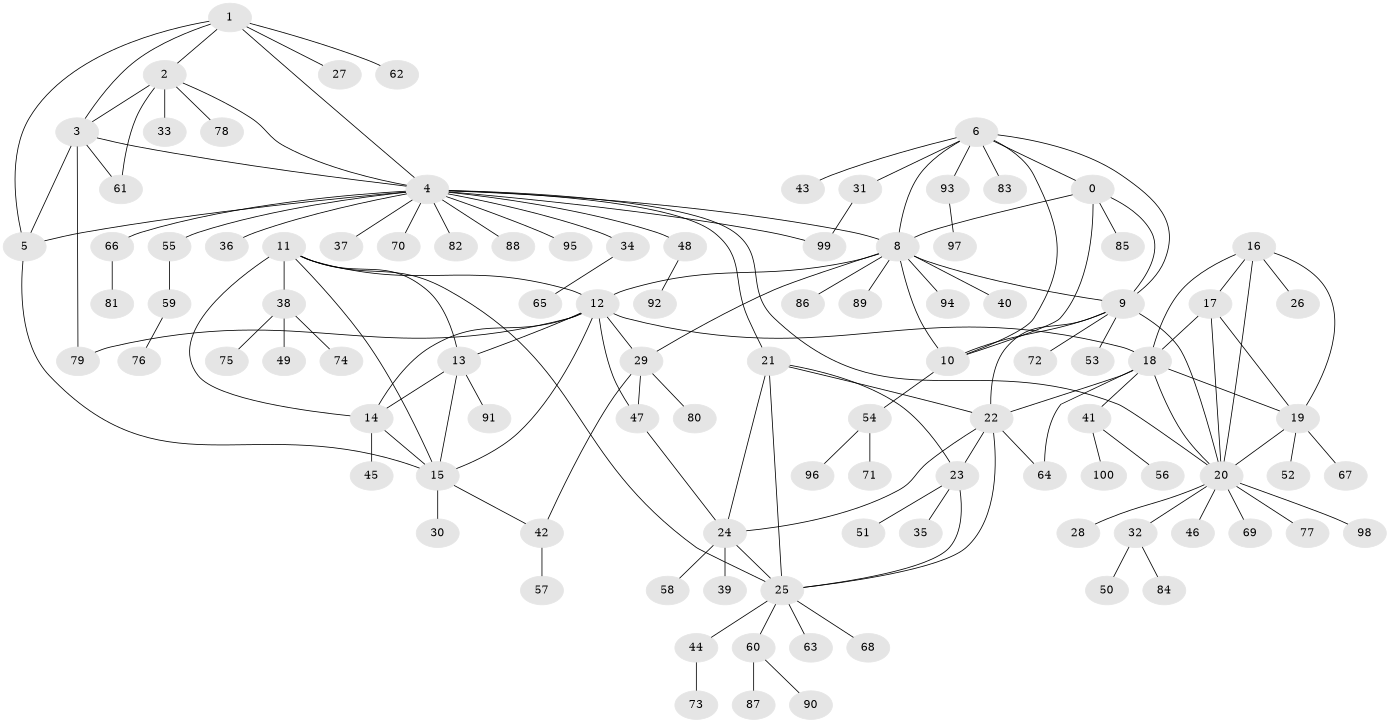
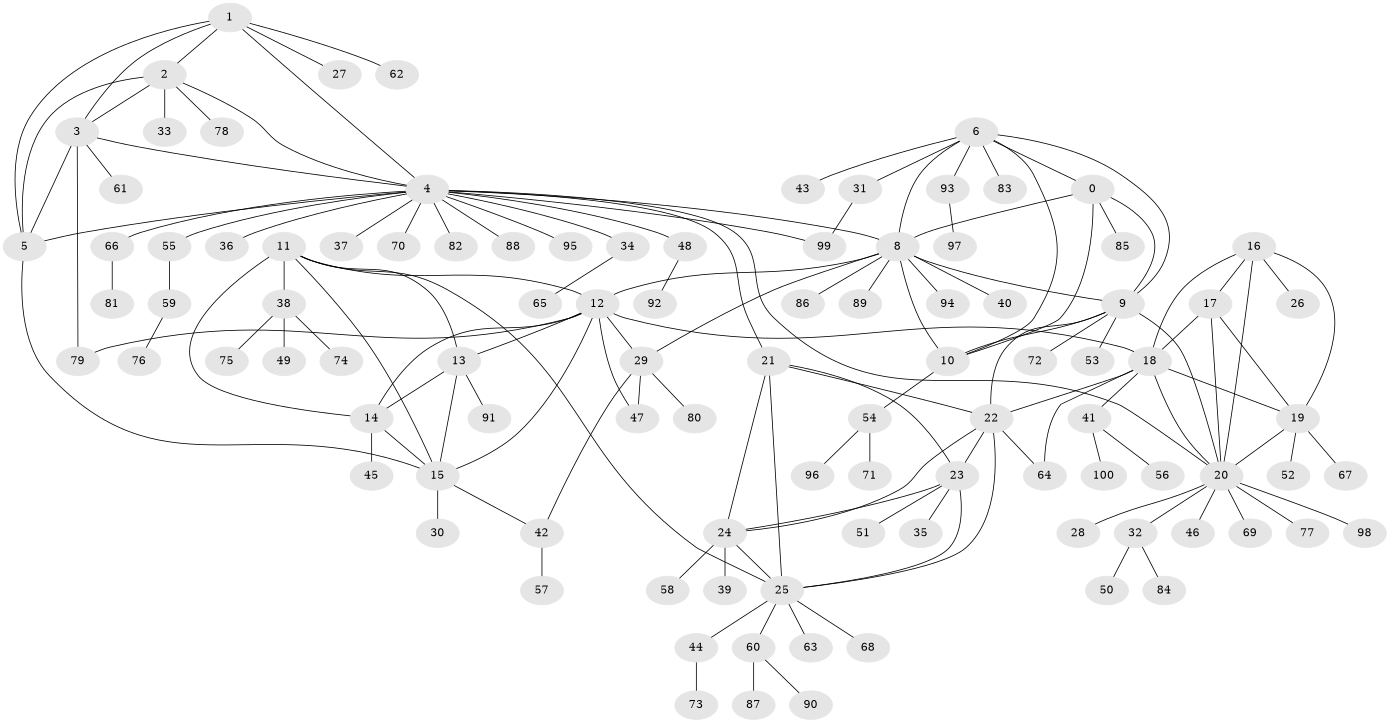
(132, 129) -> (44, 124)
(681, 476) -> (892, 499)
